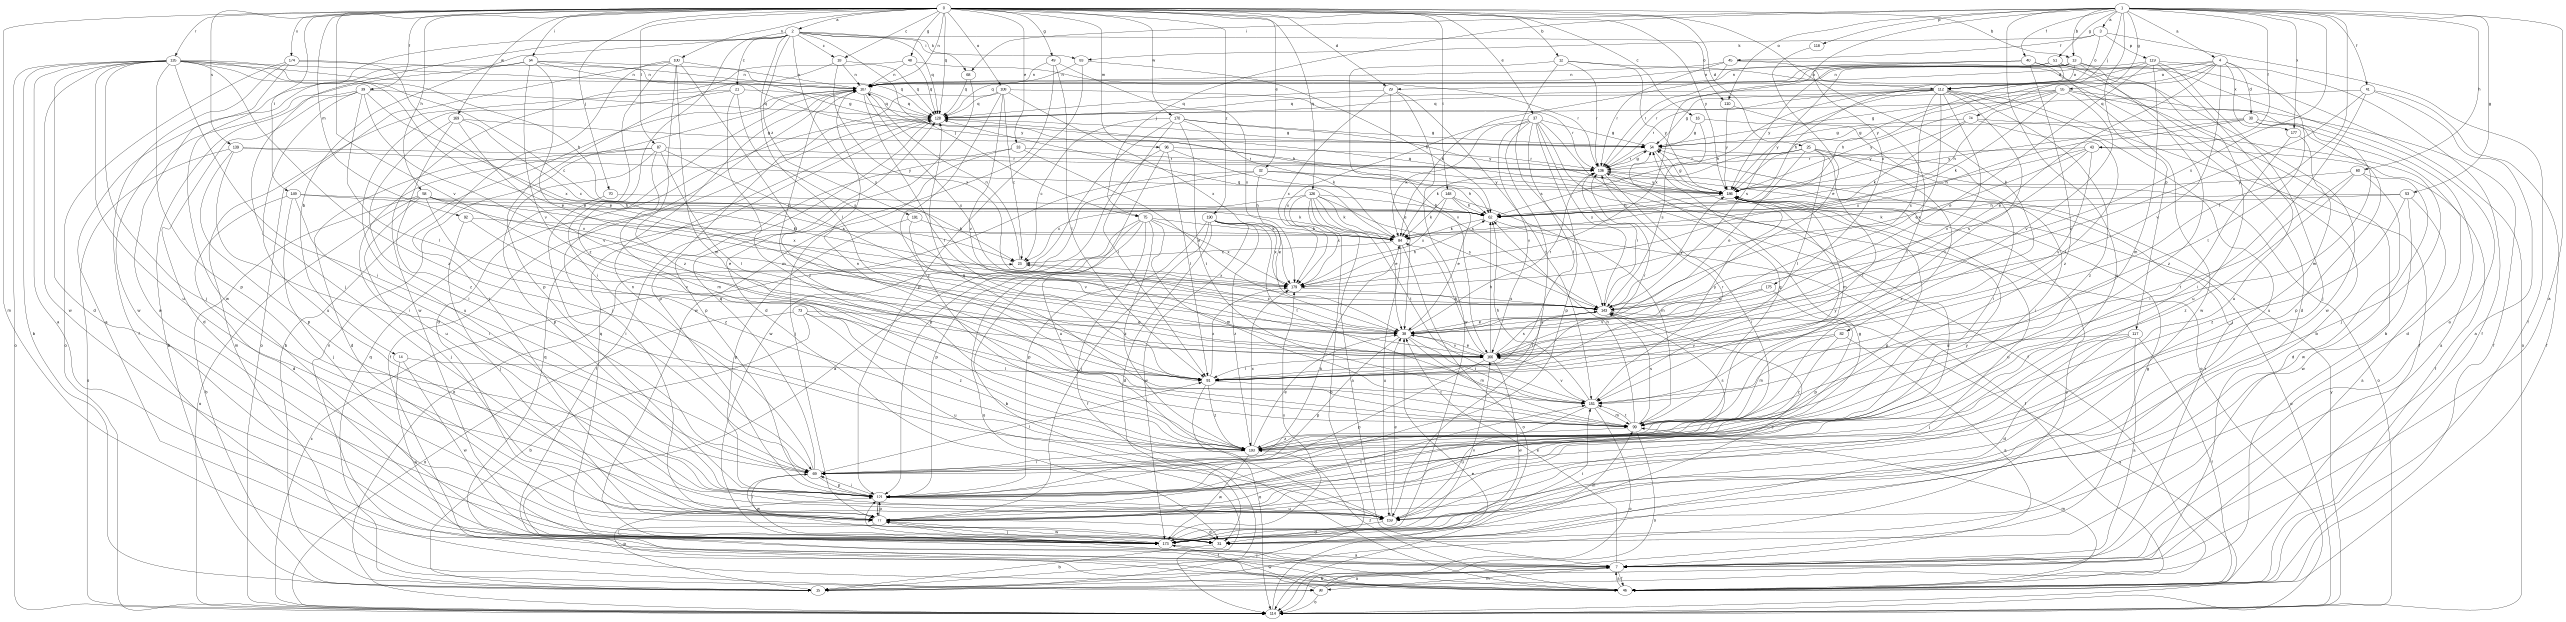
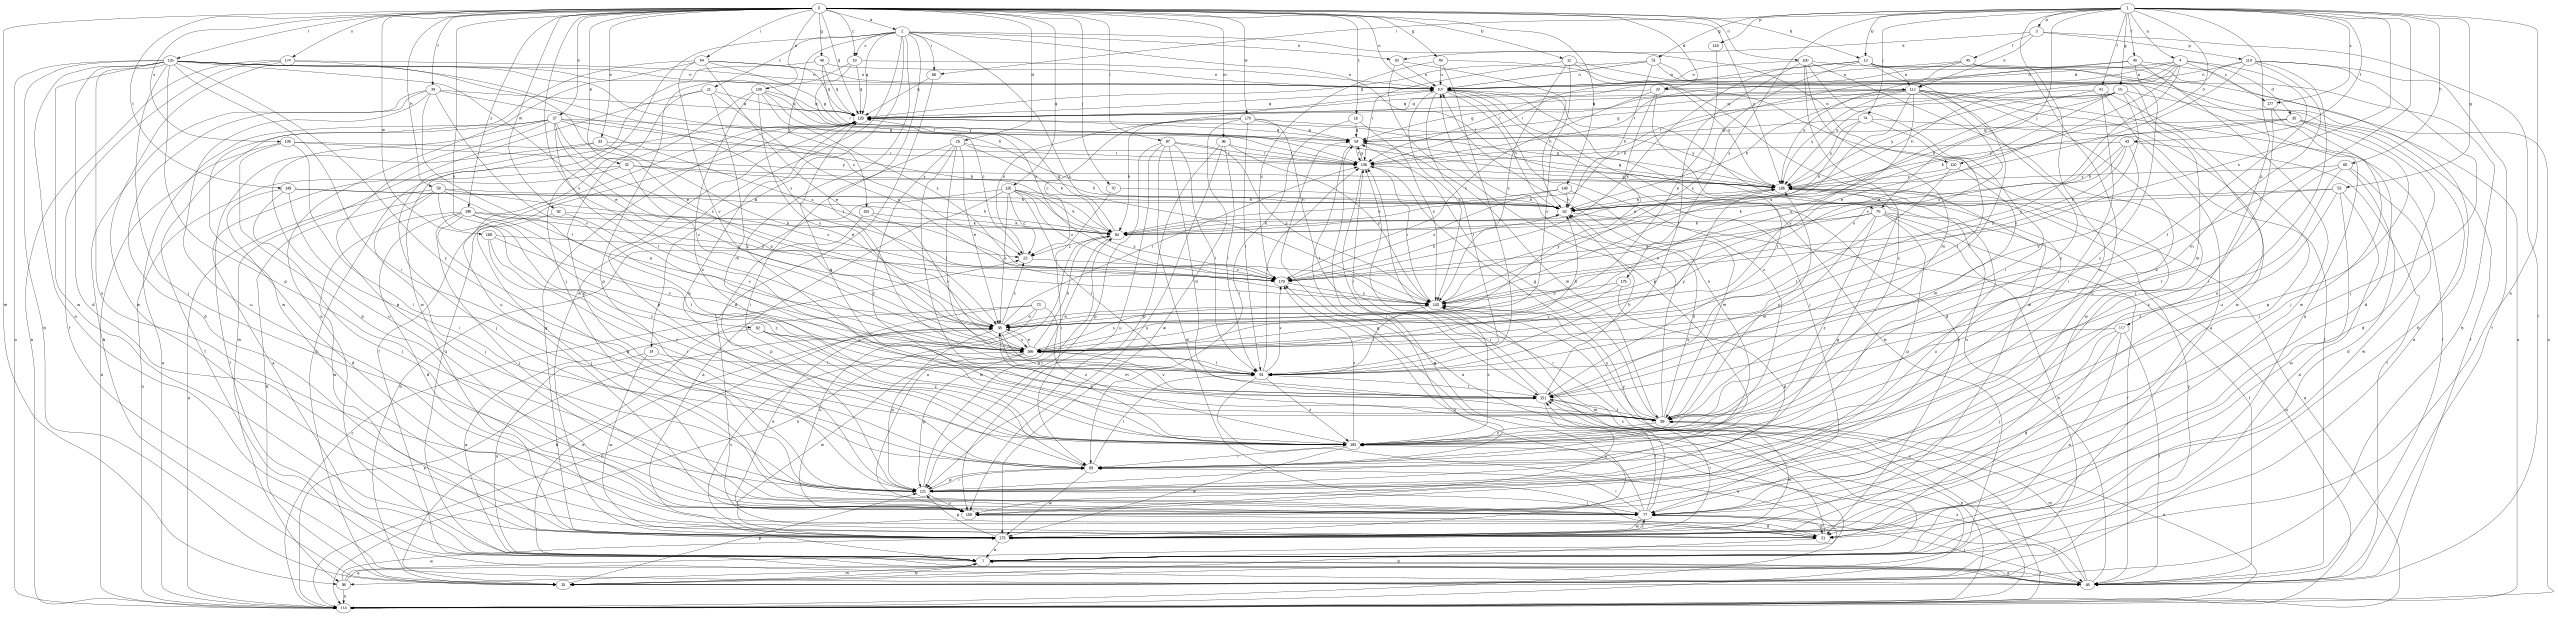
(1052, 141) -> none
(1455, 265) -> none
none -> (1885, 315)
(879, 509) -> none
(2116, 592) -> (2032, 596)
